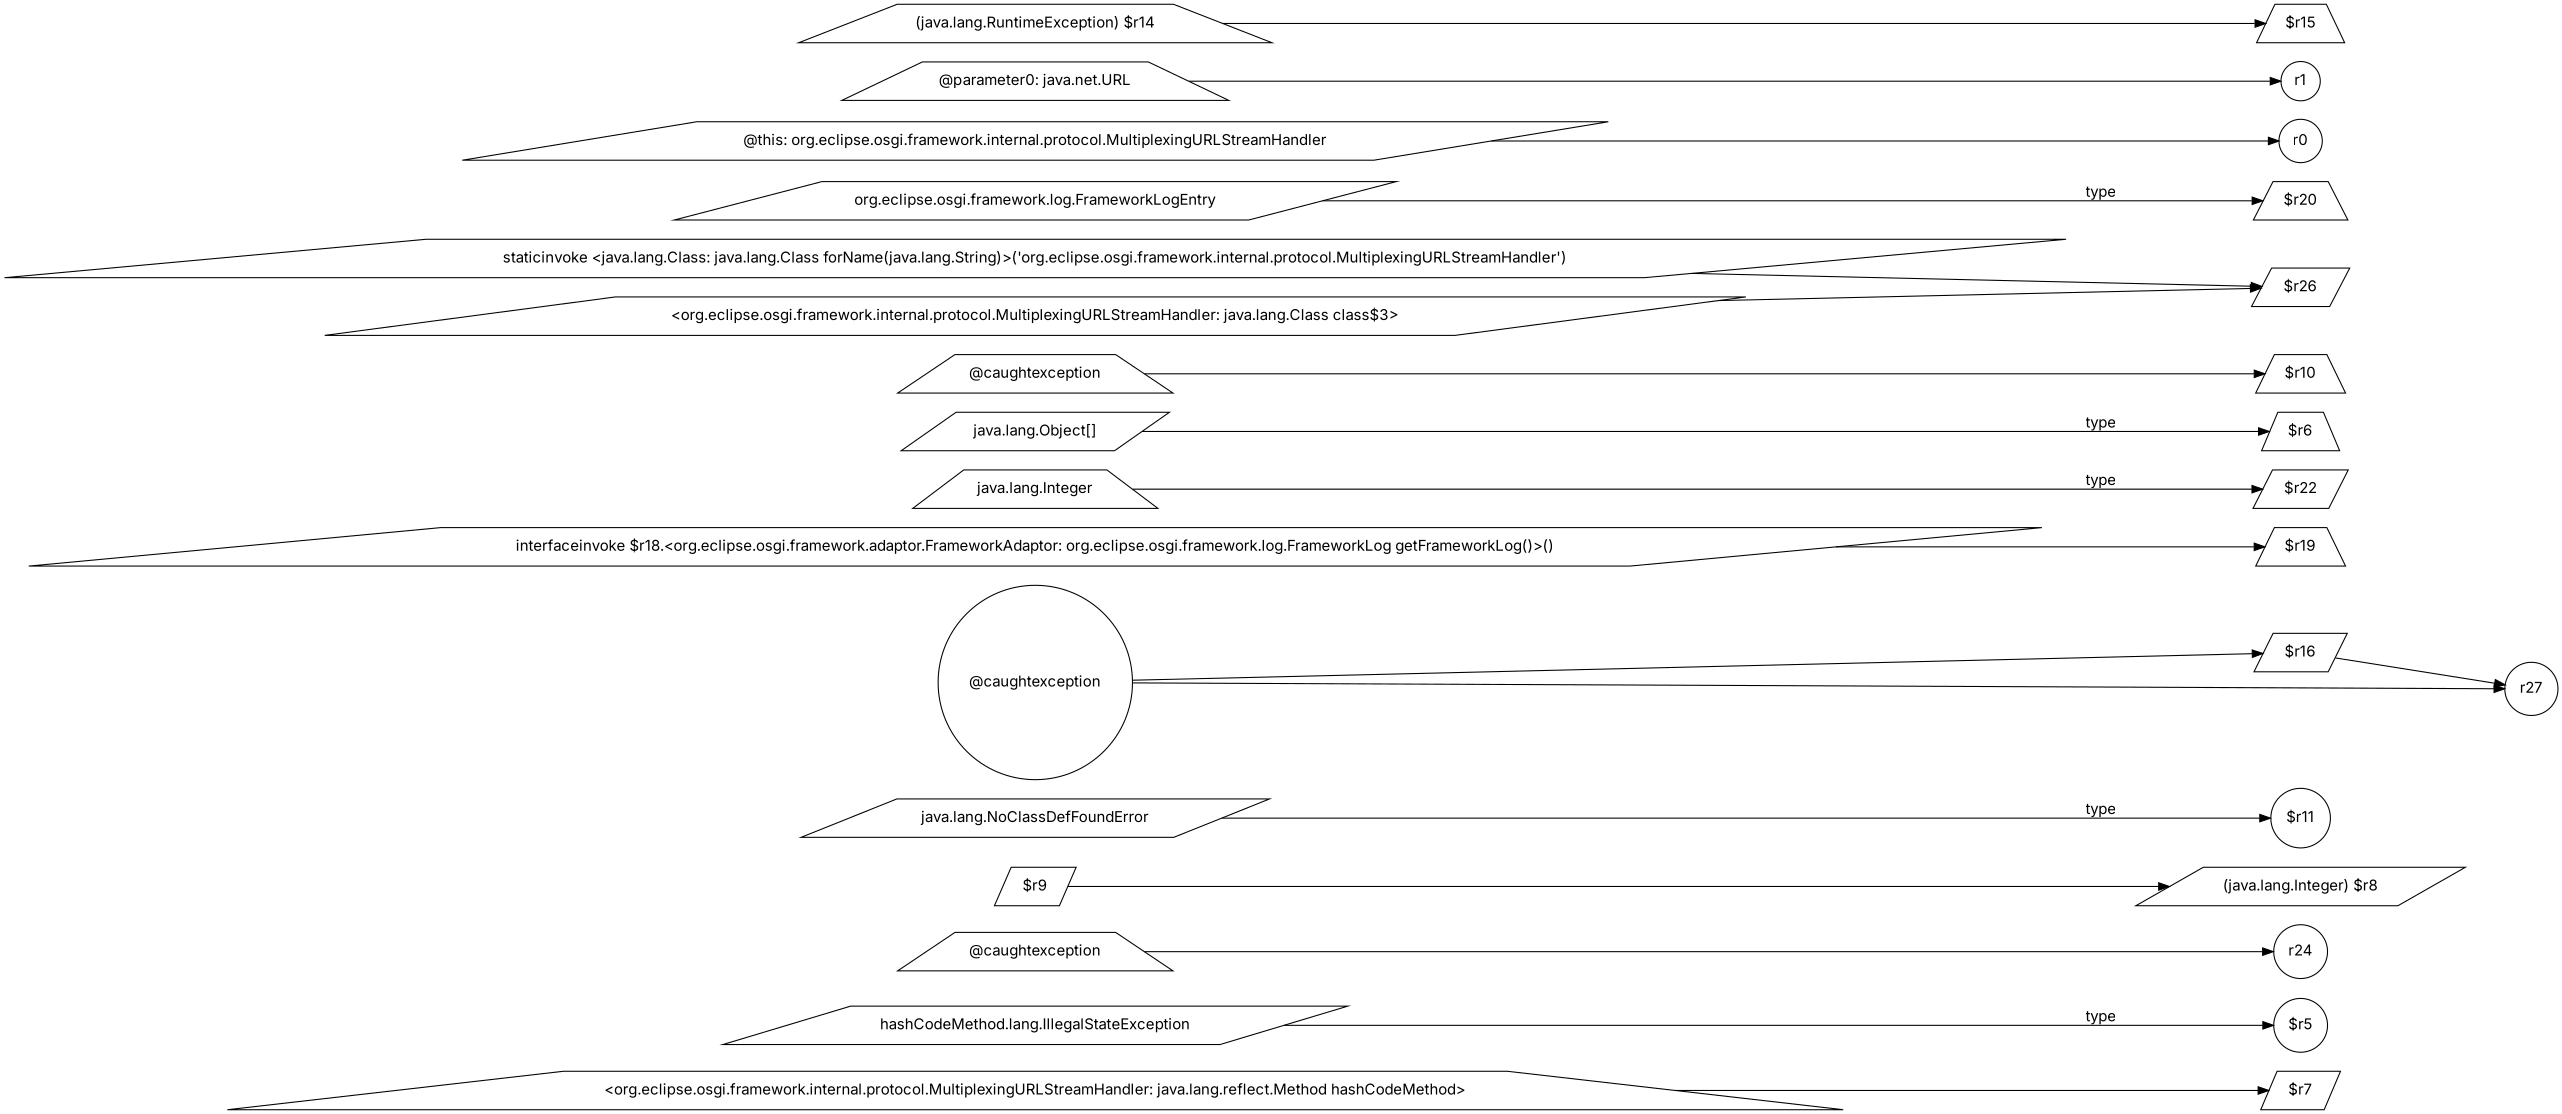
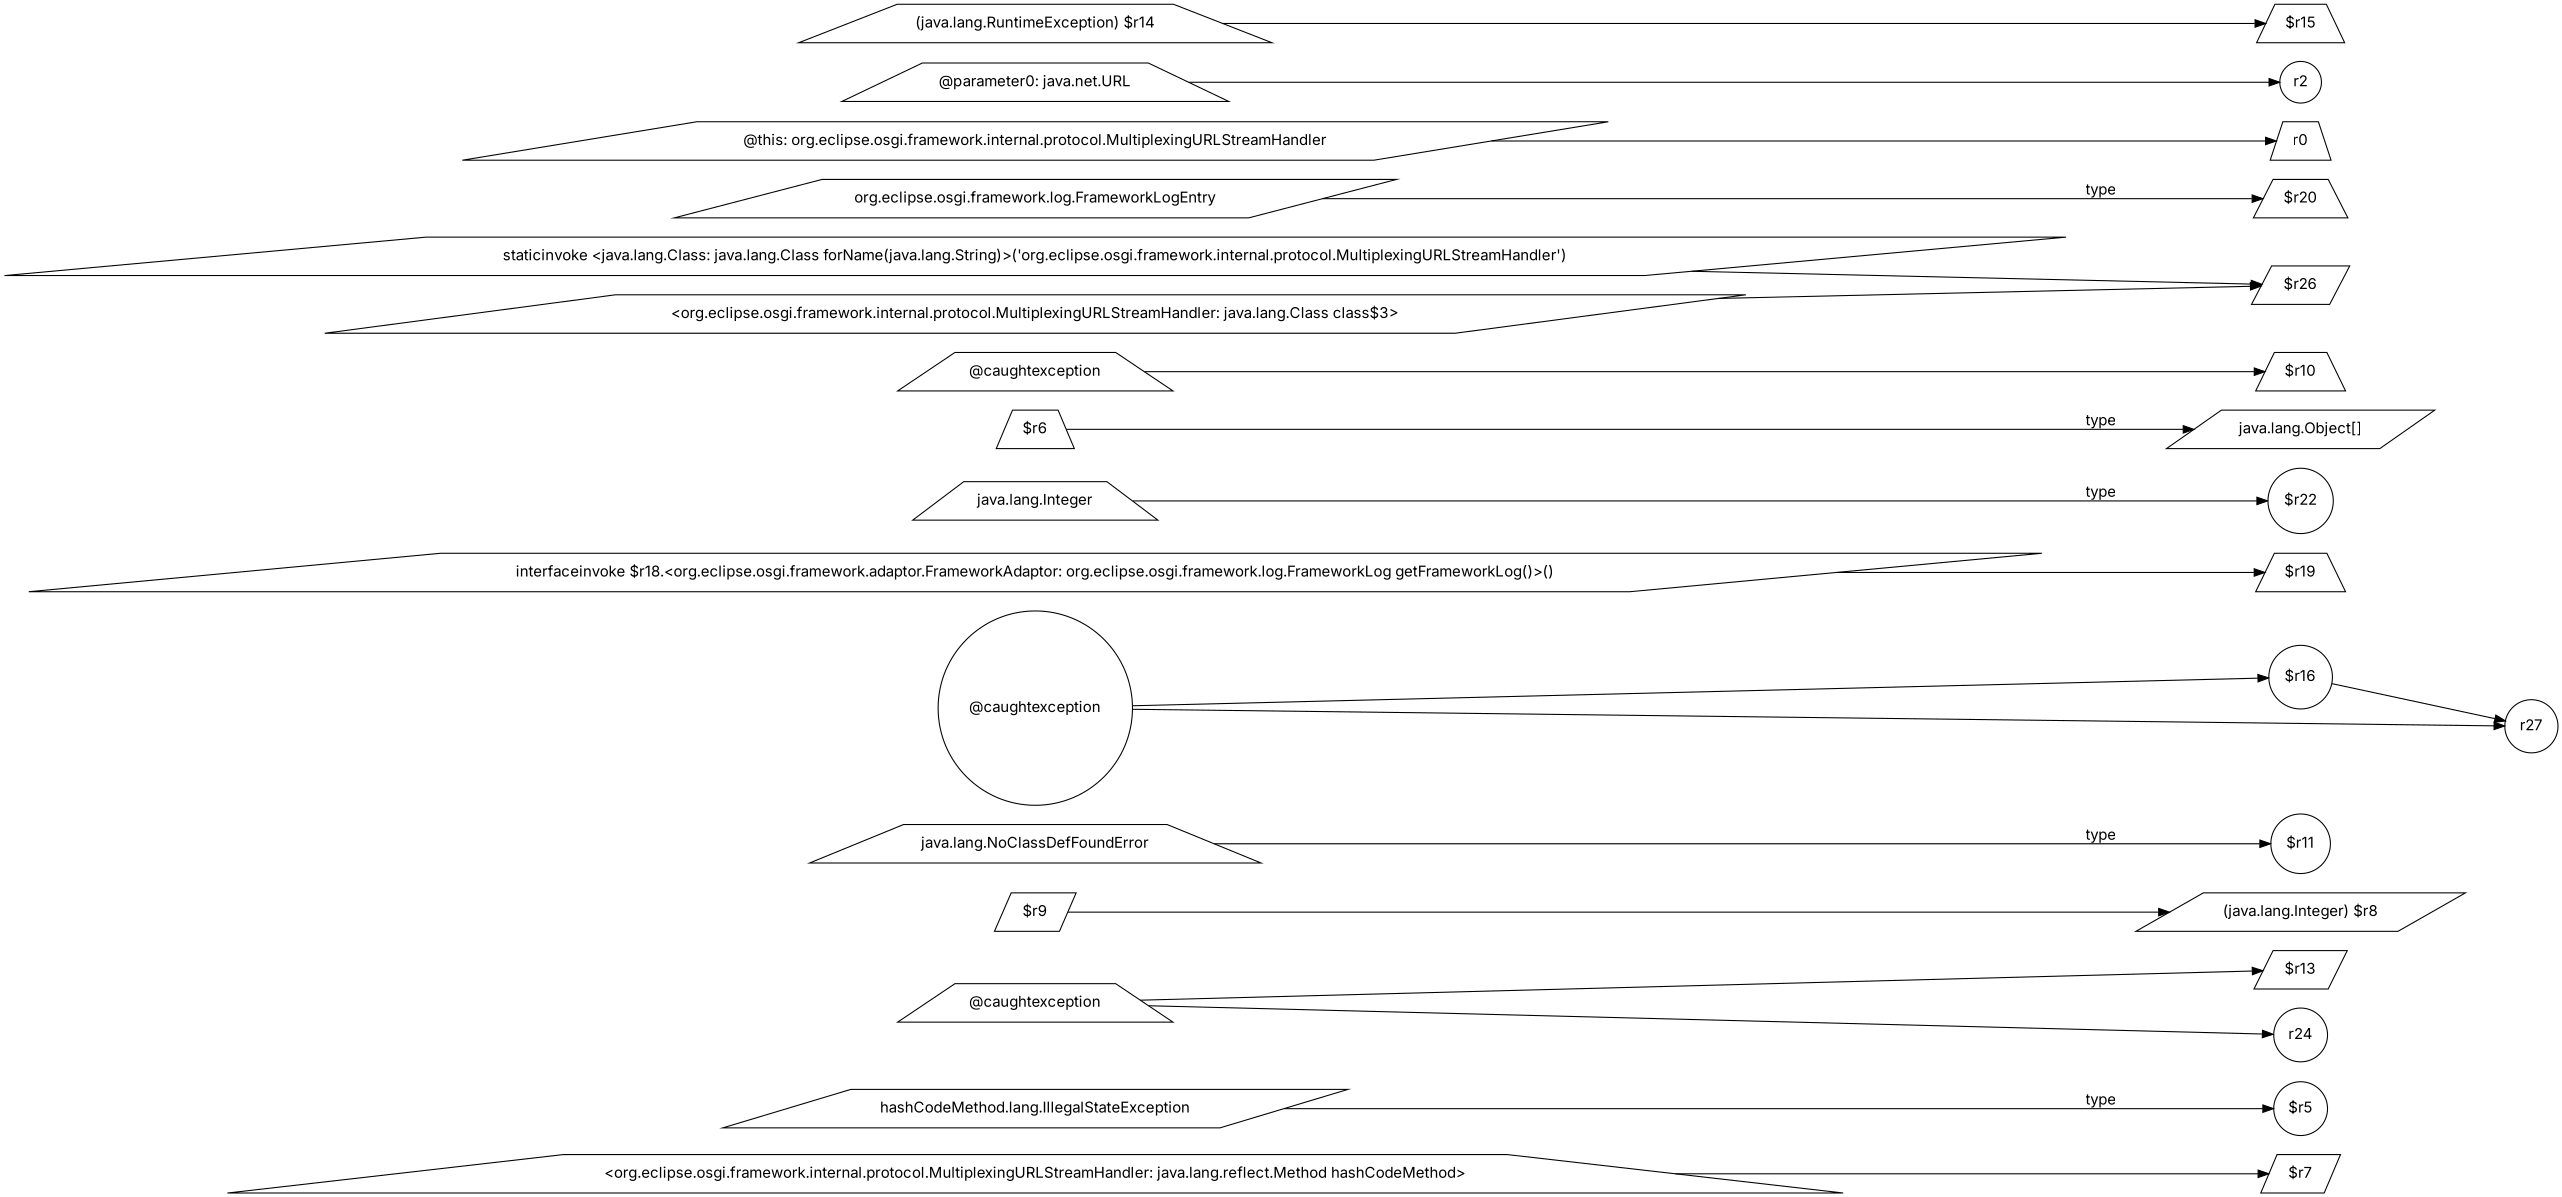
(2301, 81) -> (2301, 82)
(2301, 141) -> (2301, 141)
(1700, 431) -> (1625, 429)
(2301, 489) -> (2301, 501)
(2301, 653) -> (2301, 677)
(1035, 818) -> (1035, 844)
none -> (2301, 970)
